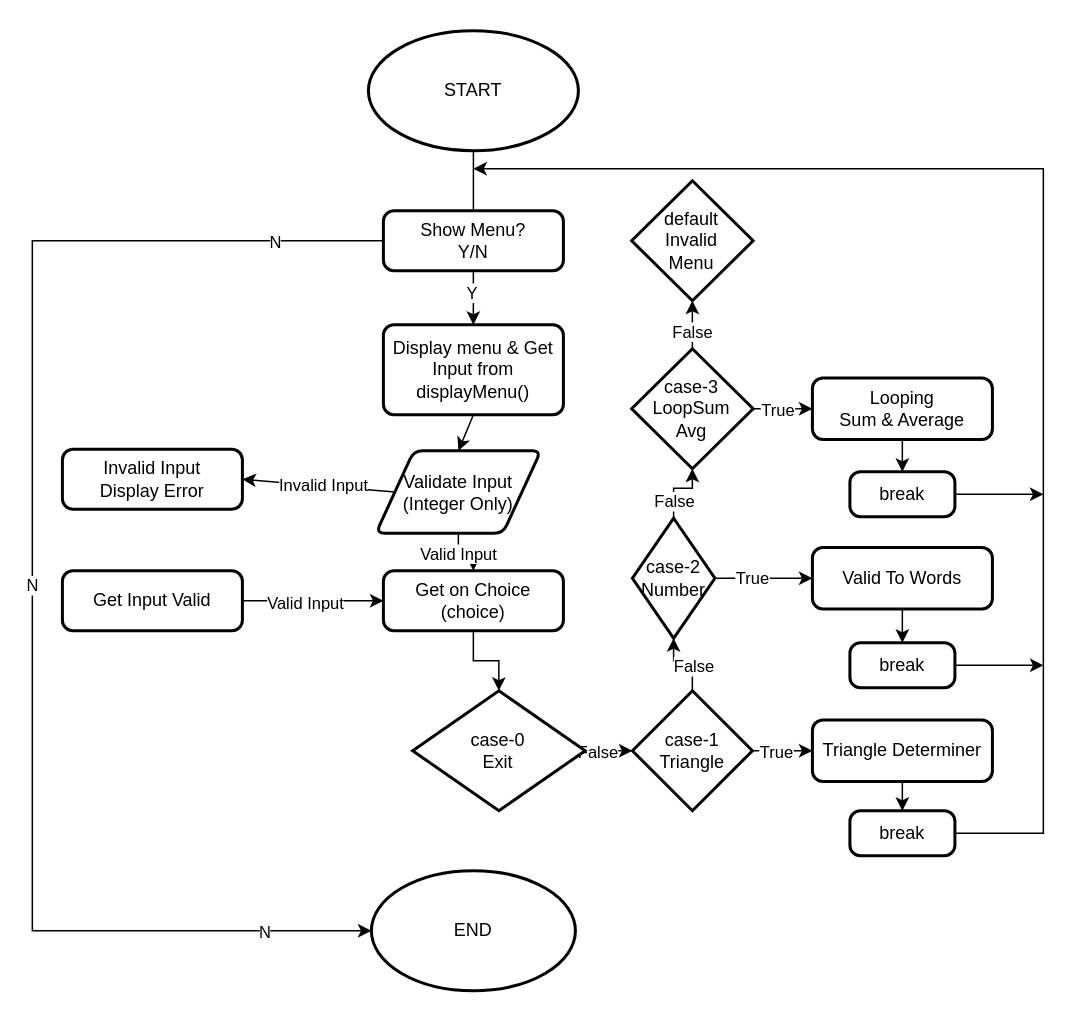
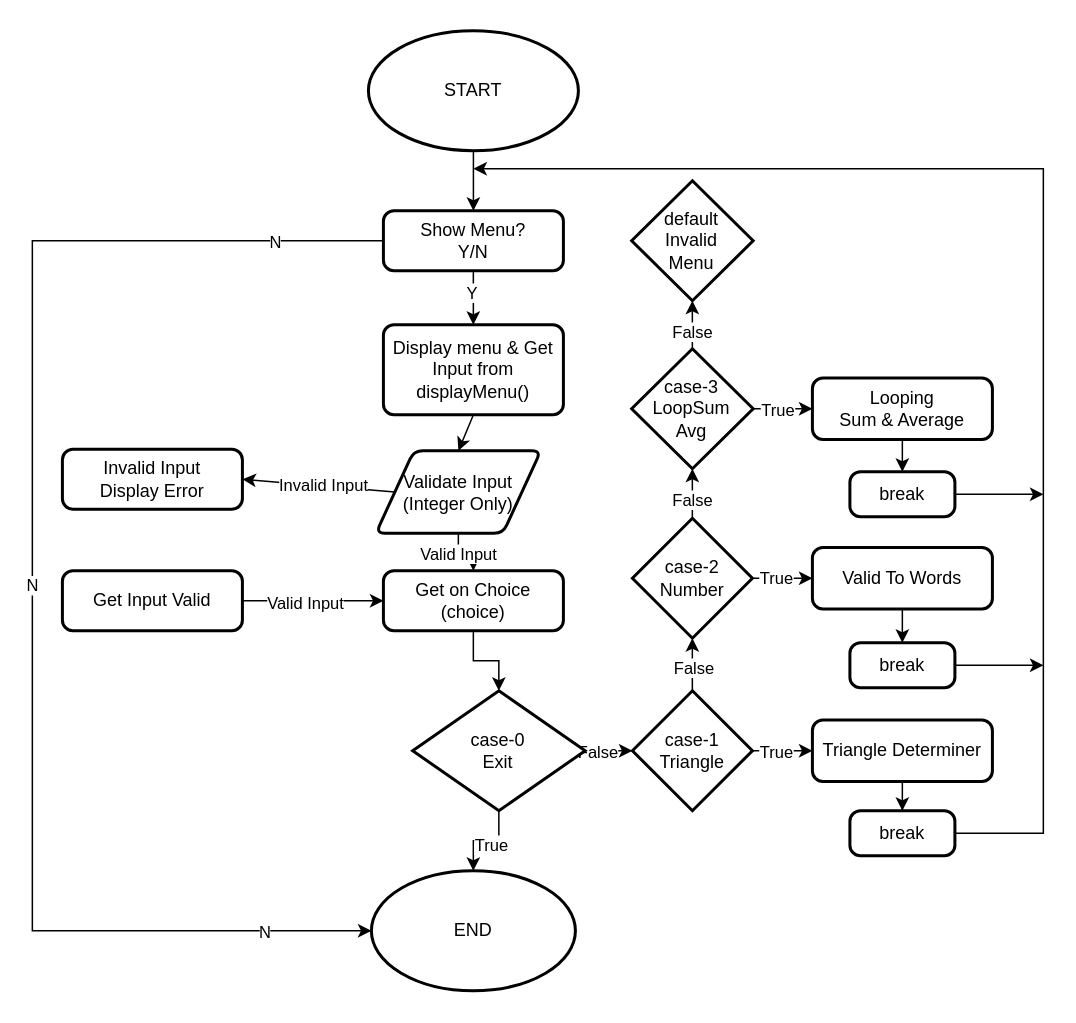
(473, 203) -> (473, 199)
(673, 578) -> (692, 578)
none -> (491, 841)
